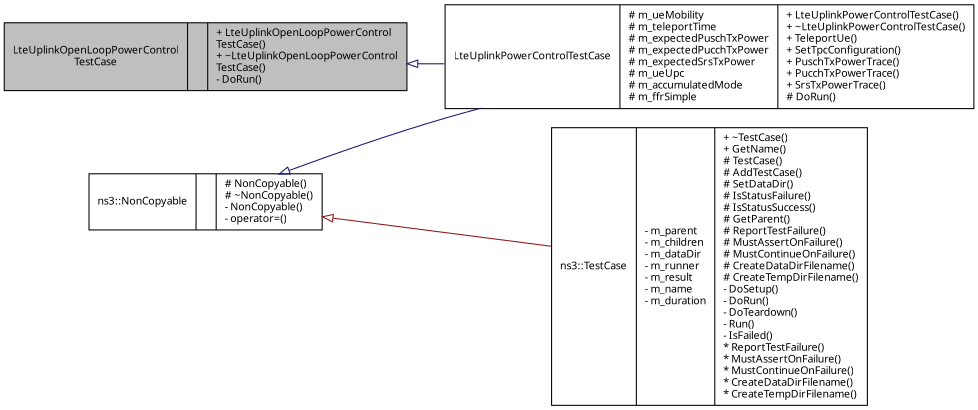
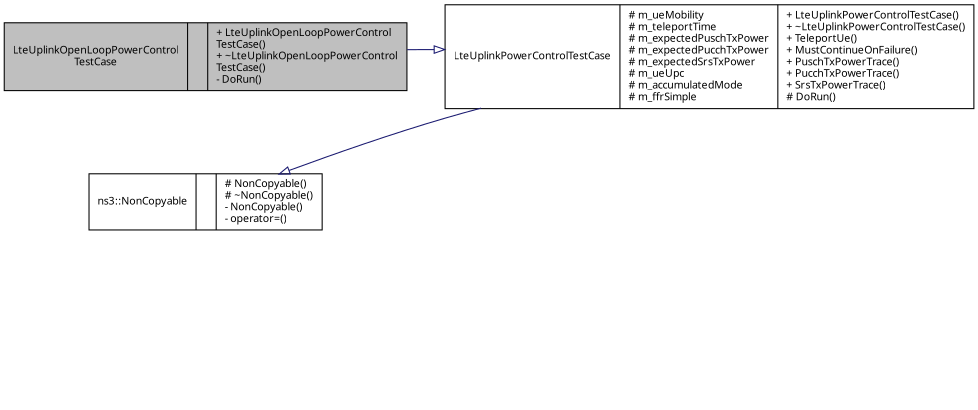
(844, 50) -> (852, 50)
(431, 64) -> (421, 50)
(709, 267) -> none
